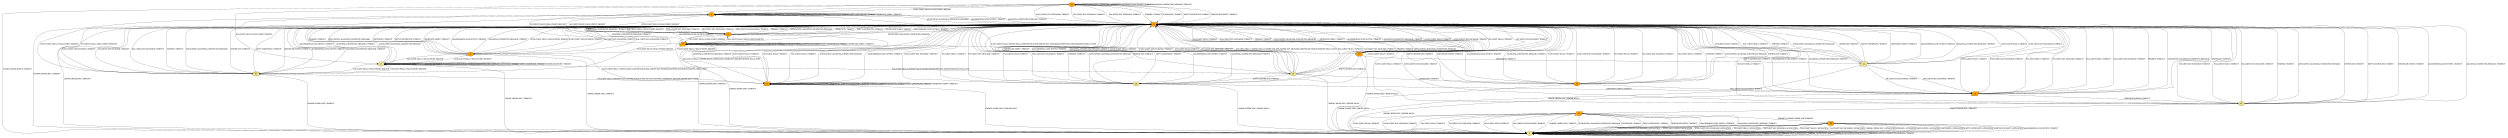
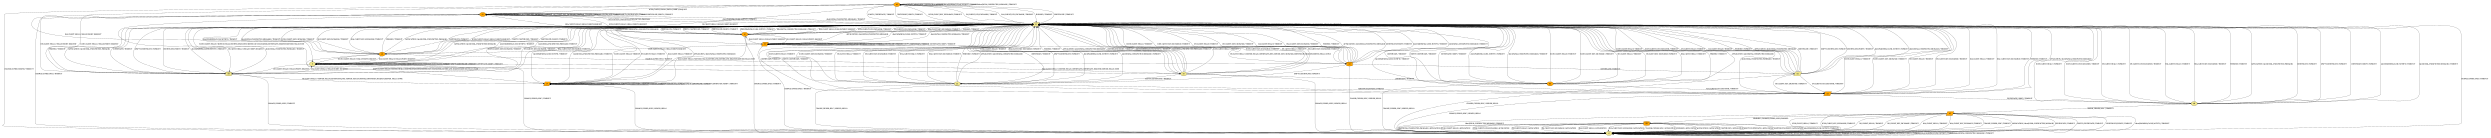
(1154, 24) -> (1036, 24)
(801, 130) -> (865, 62)
